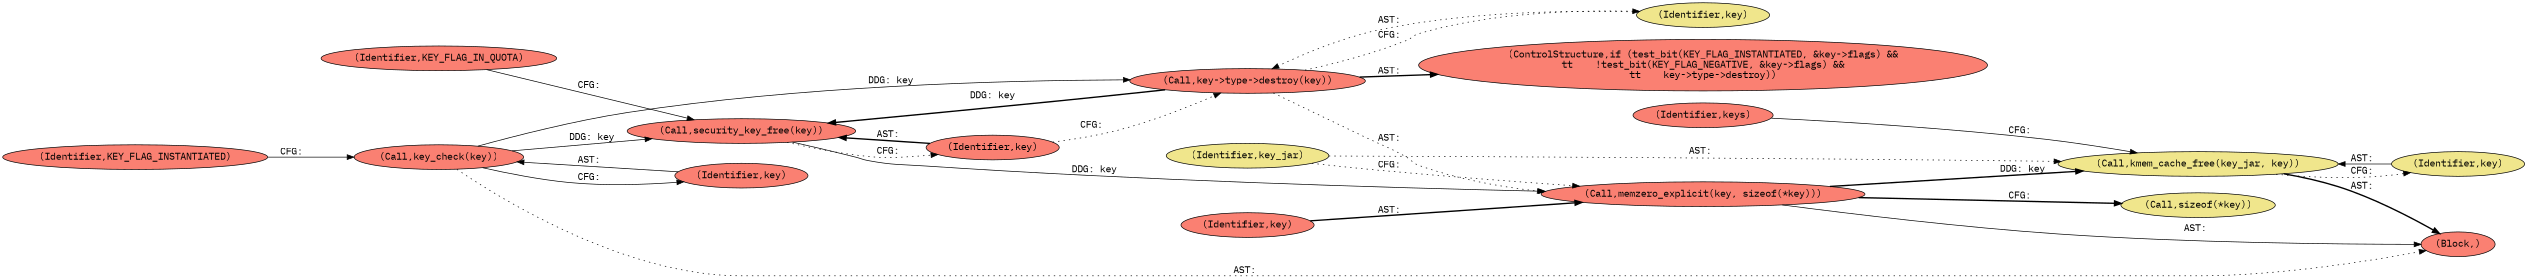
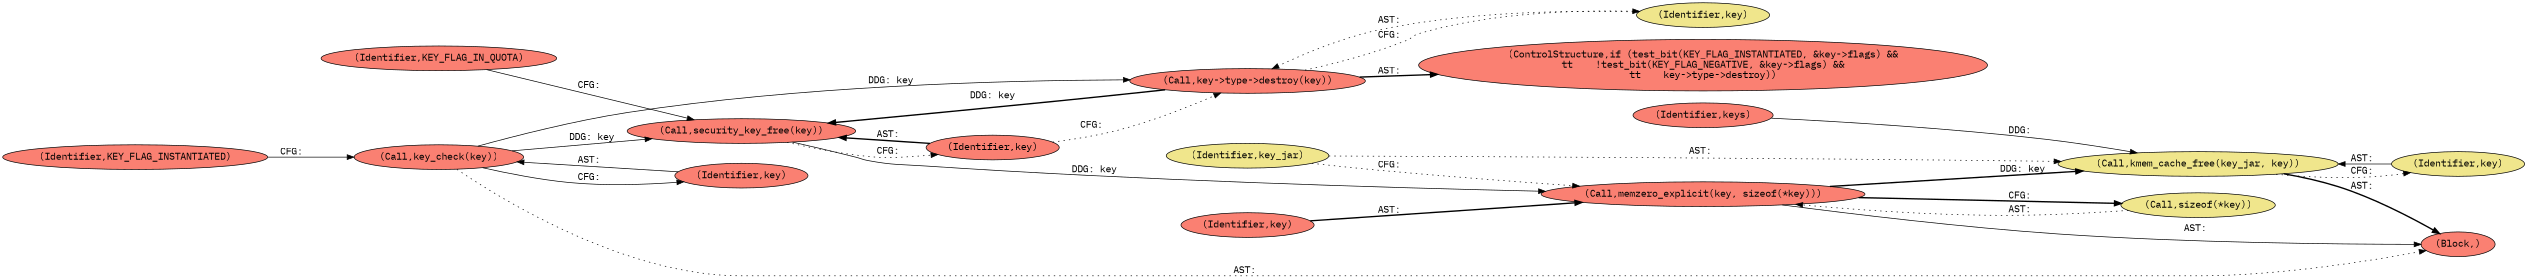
(2023, 131) -> (2023, 131)
(1395, 151) -> (1965, 215)
